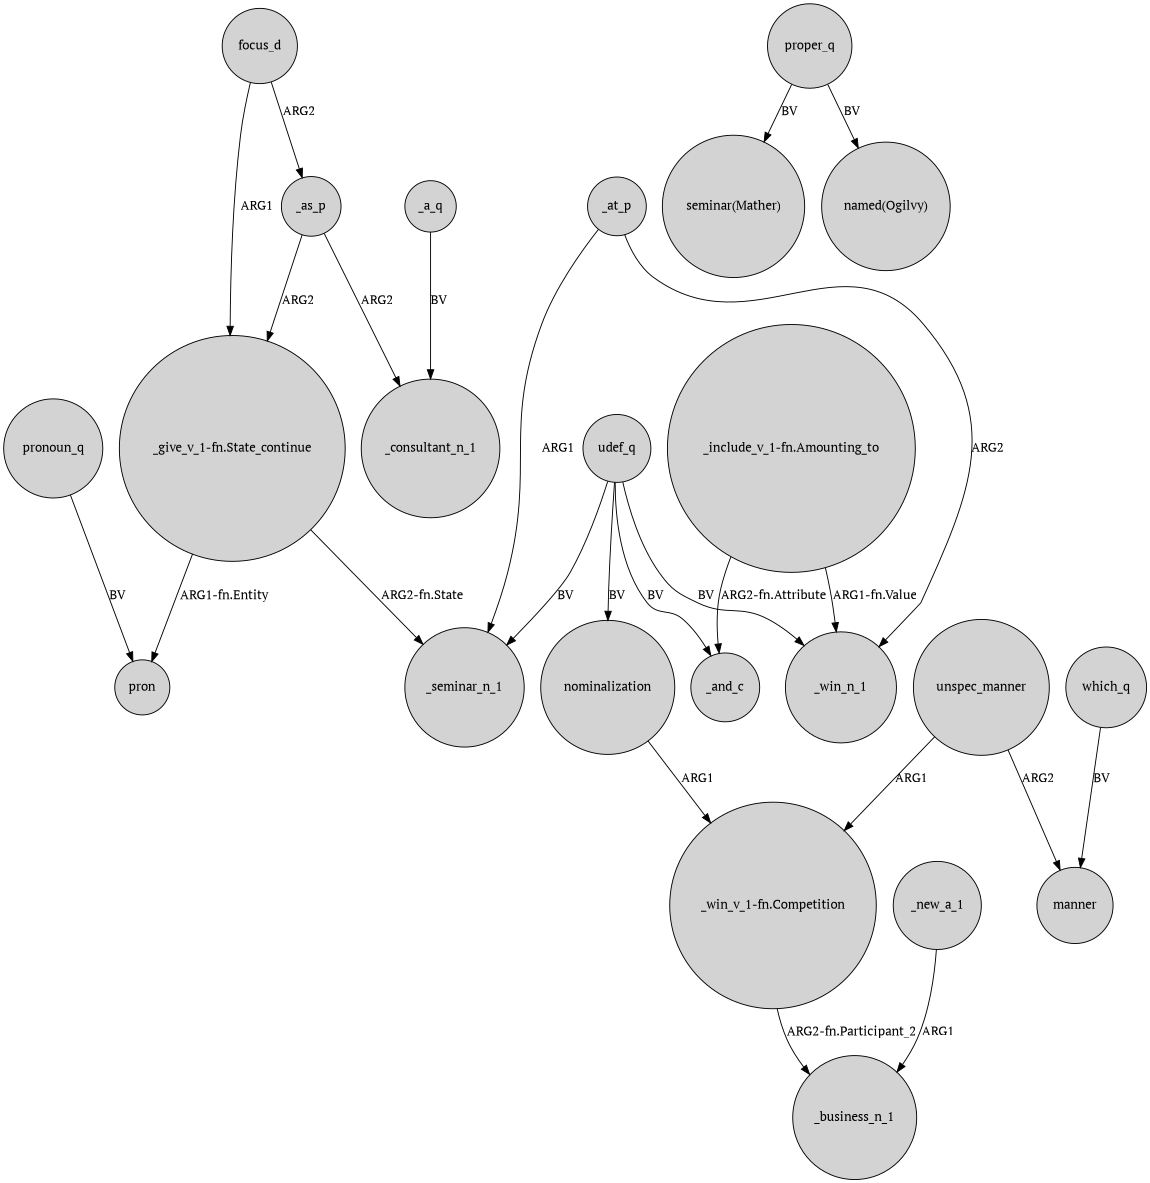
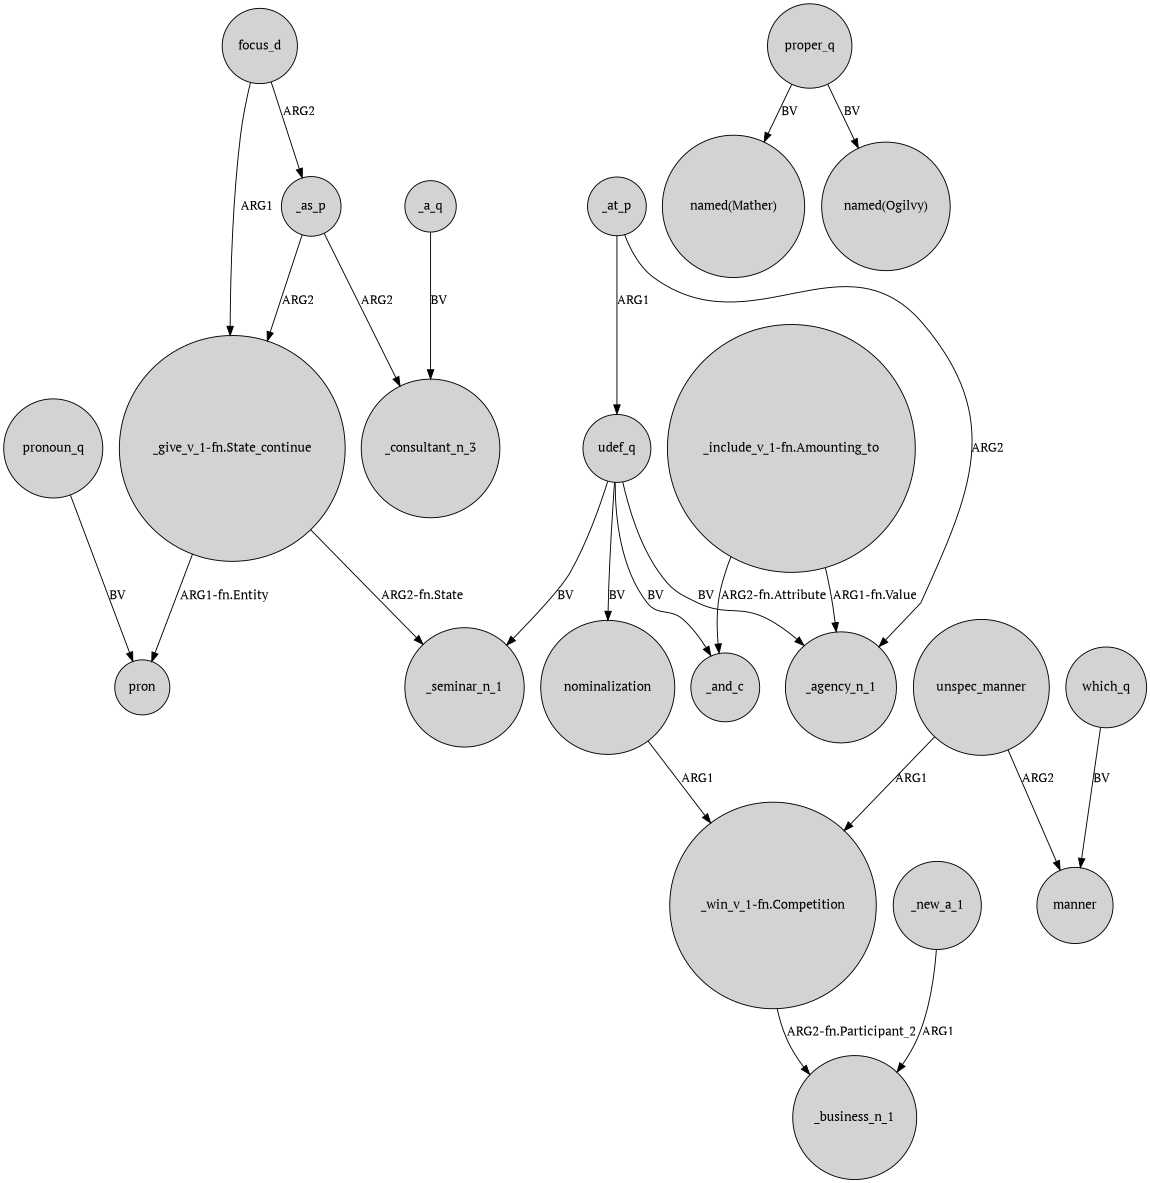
(734, 206) -> (734, 206)
(521, 419) -> (617, 320)
(431, 448) -> (431, 448)
(841, 687) -> (841, 687)
